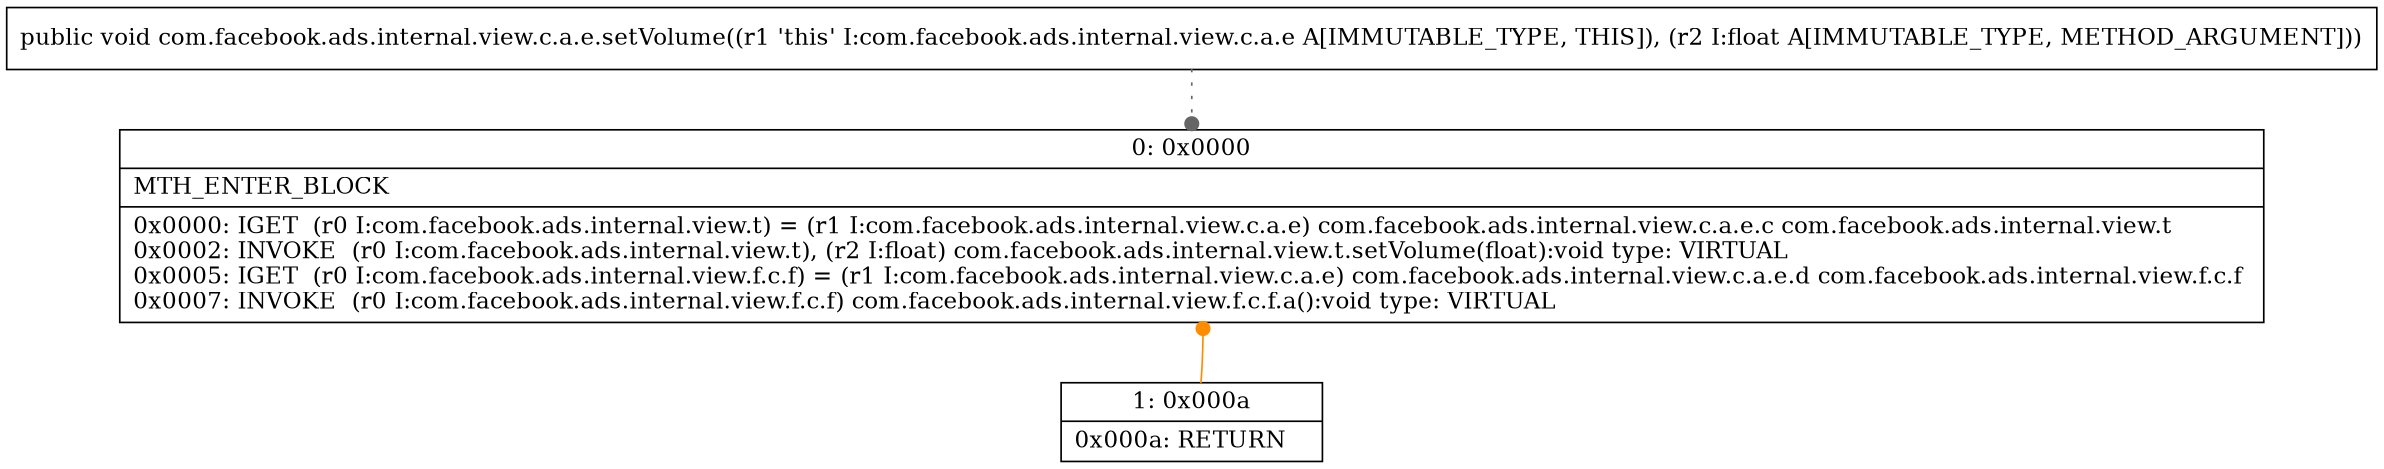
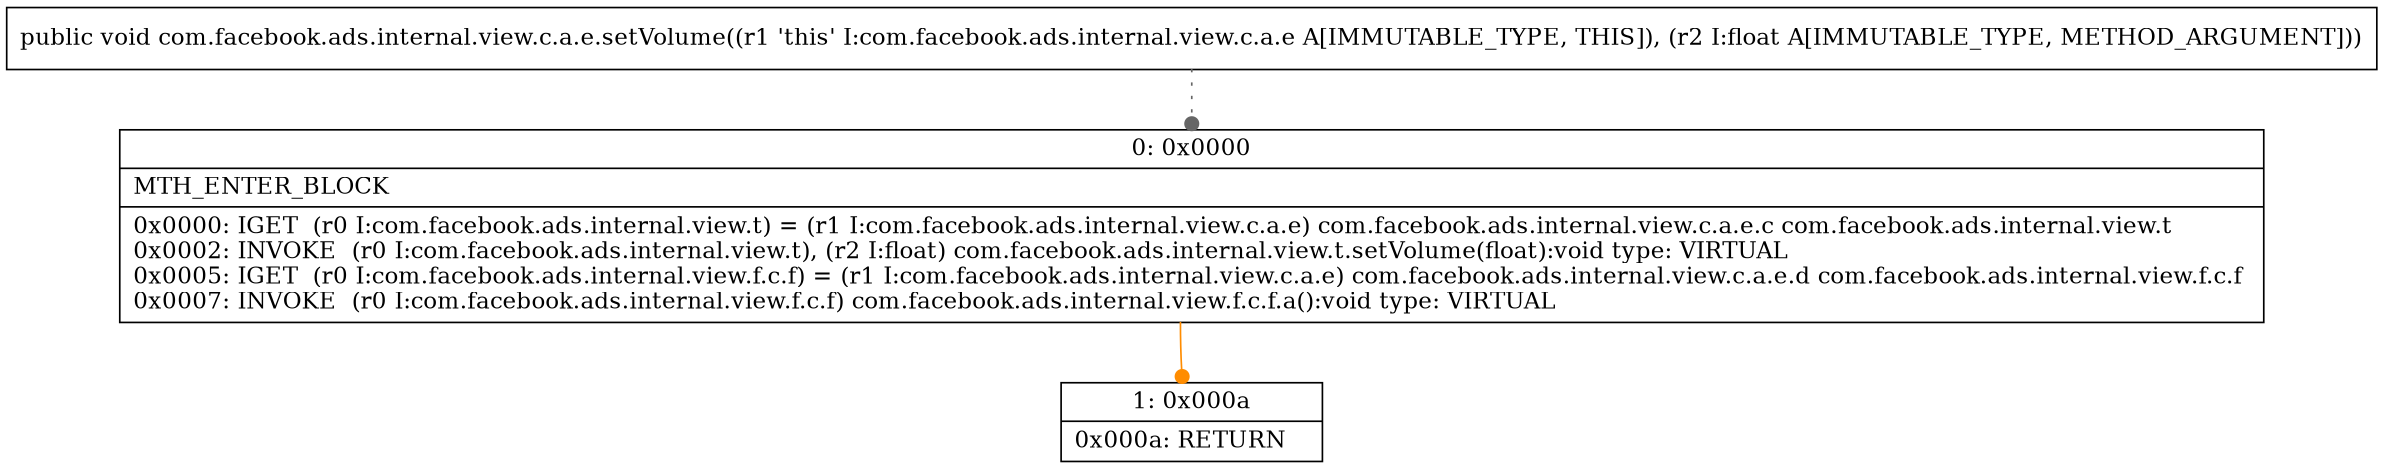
(1202, 359) -> (1181, 346)
